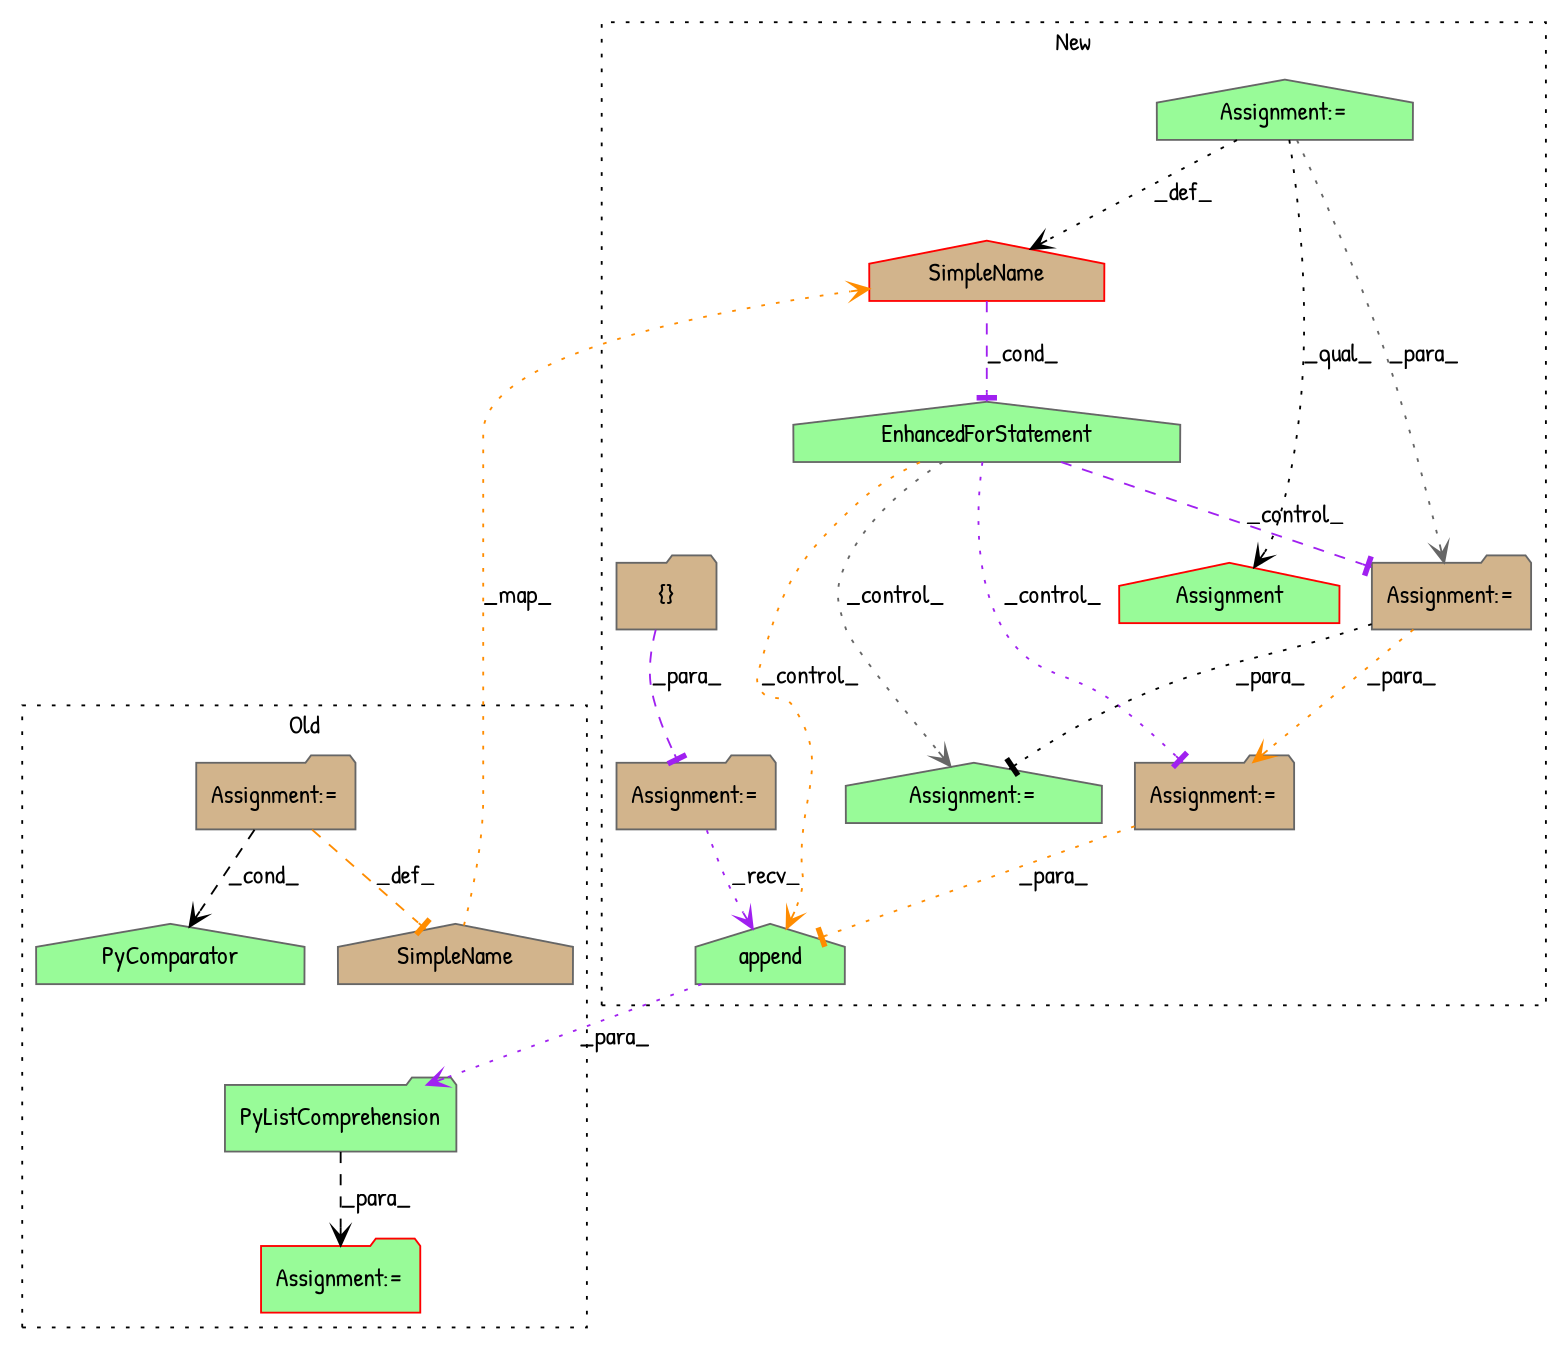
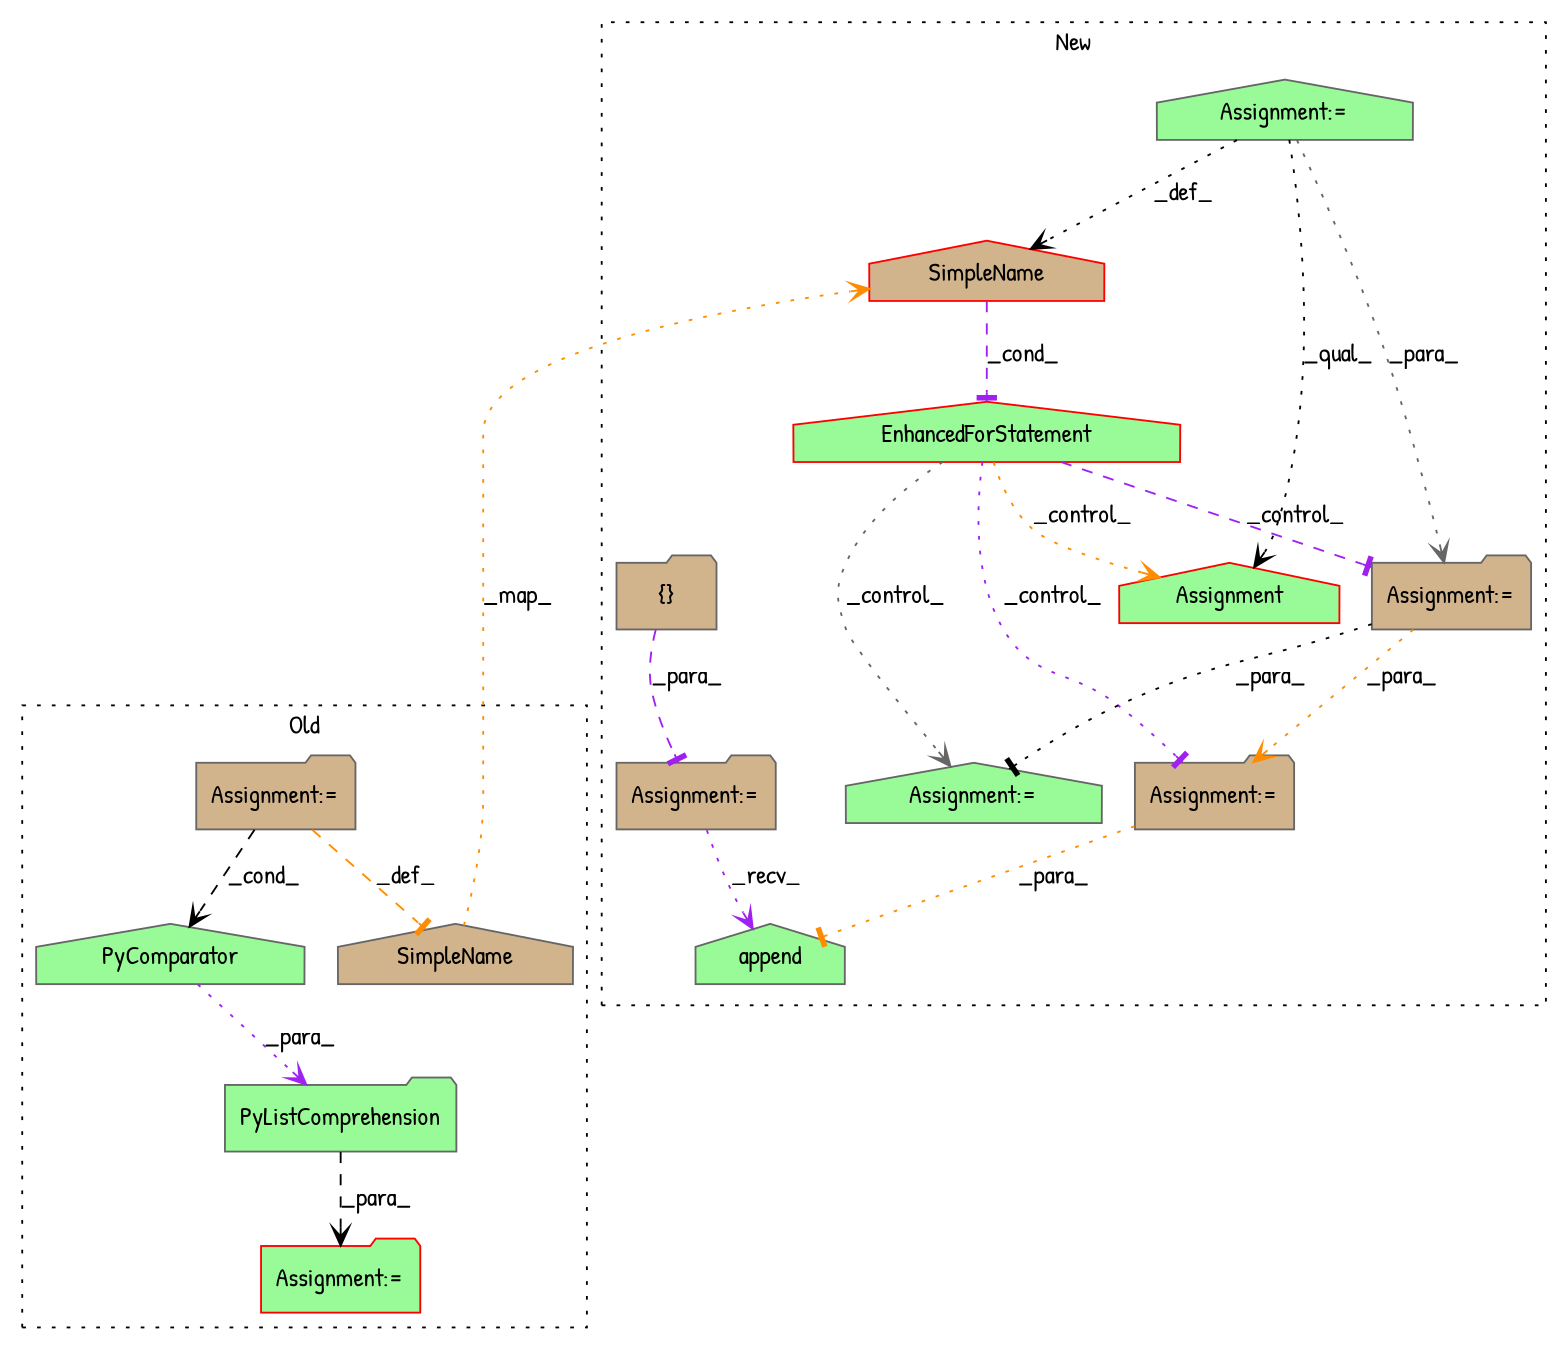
(987, 435) -> (987, 435)
(759, 669) -> (1049, 540)
(573, 1031) -> (245, 1028)
